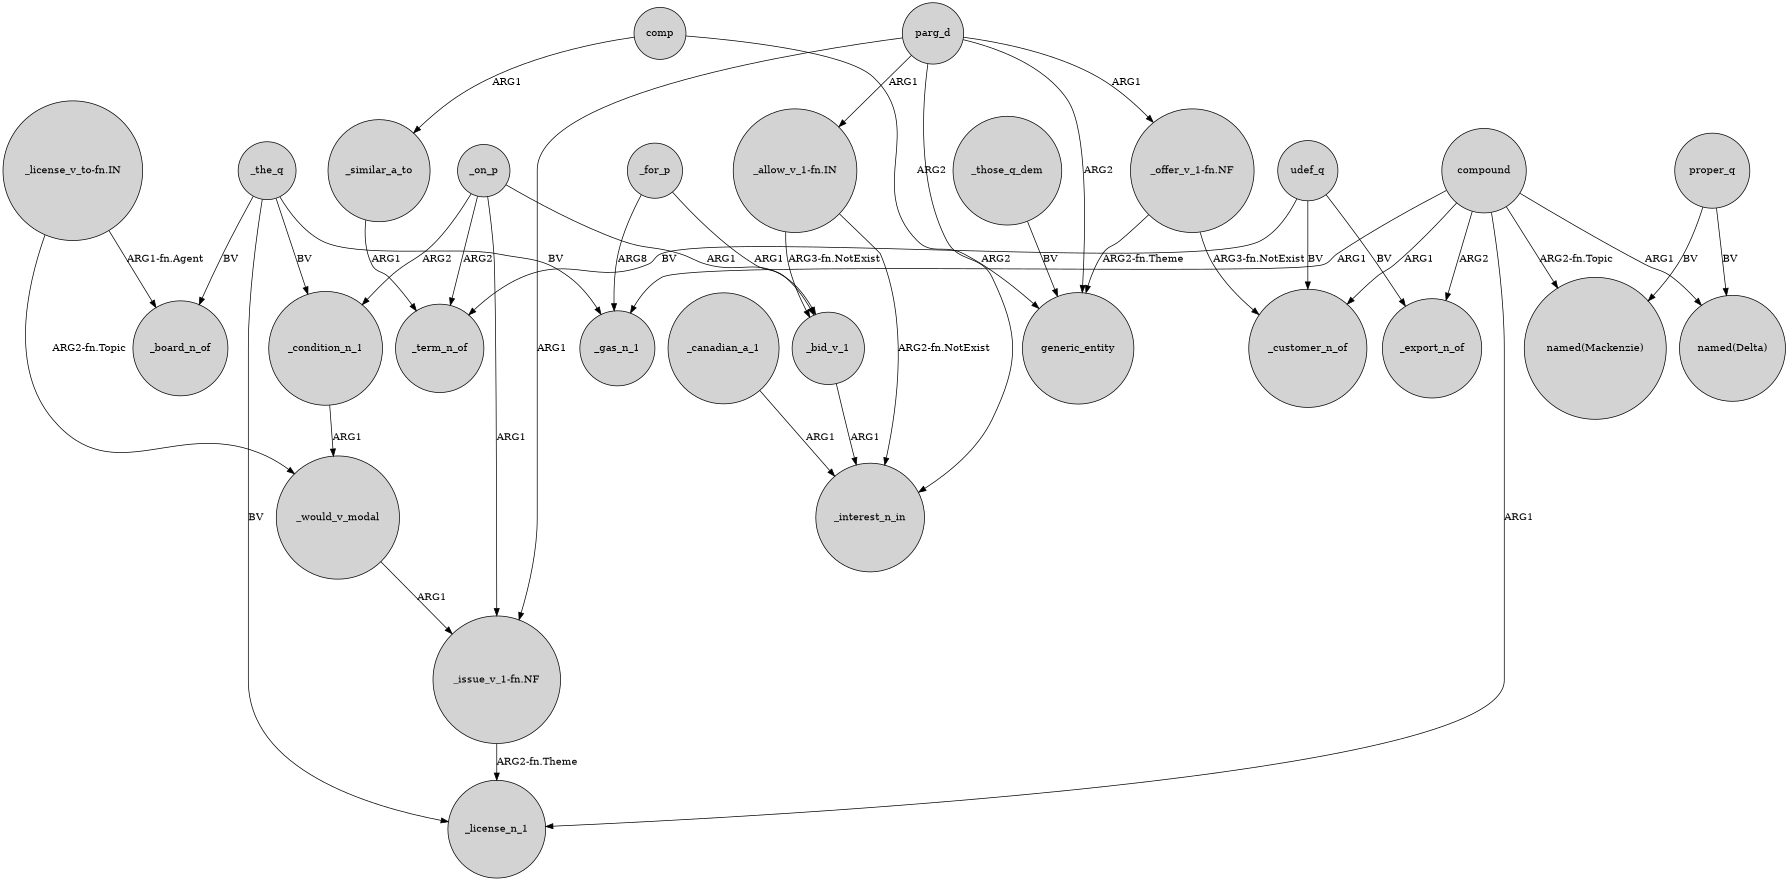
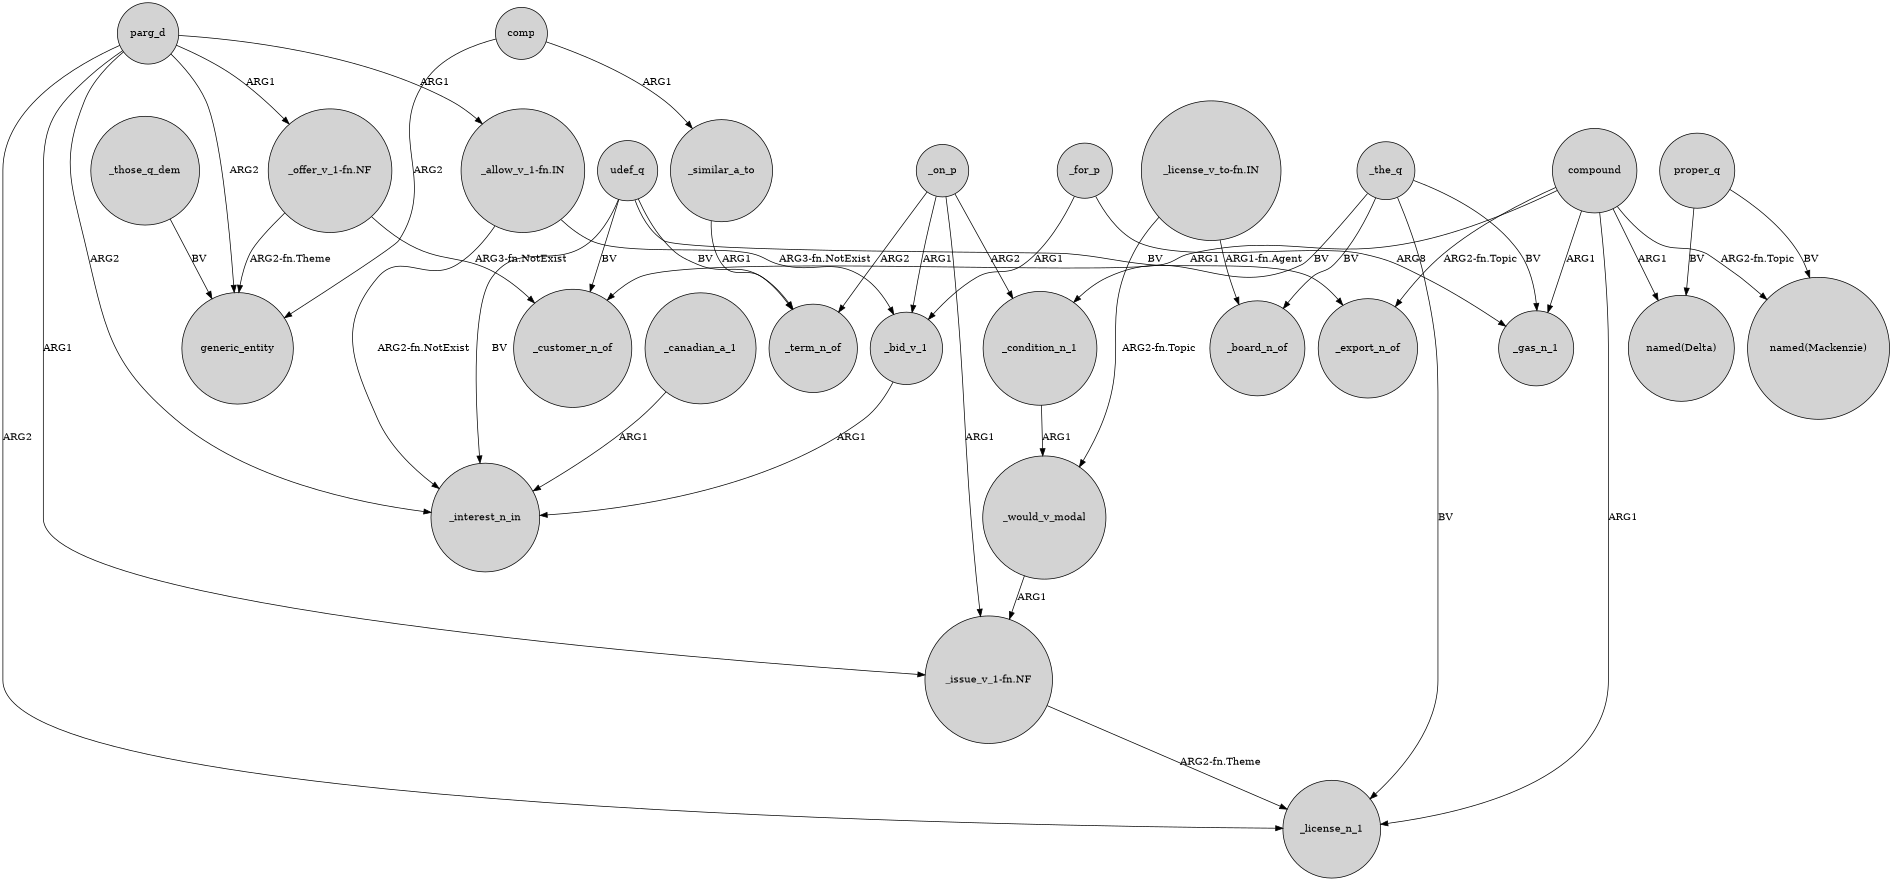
(1474, 259) -> (1481, 259)
none -> (487, 287)
none -> (283, 776)
